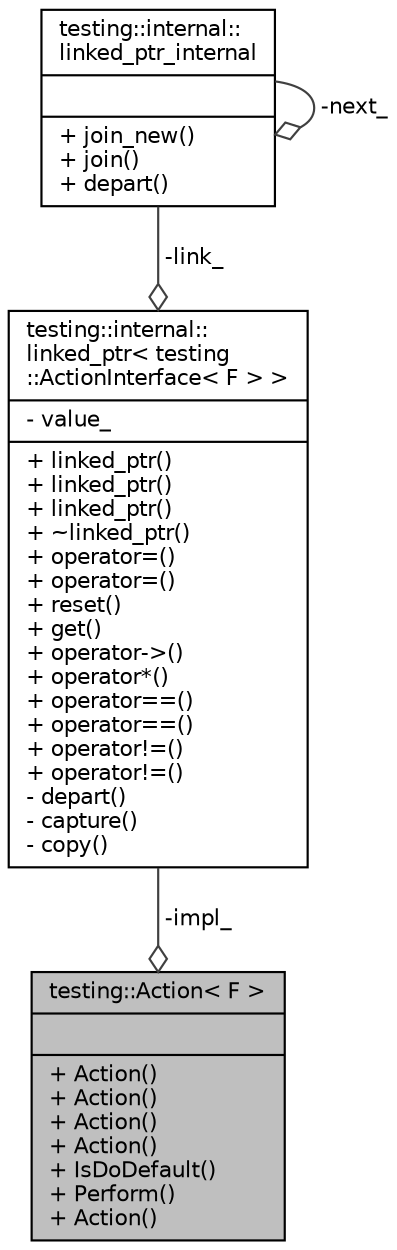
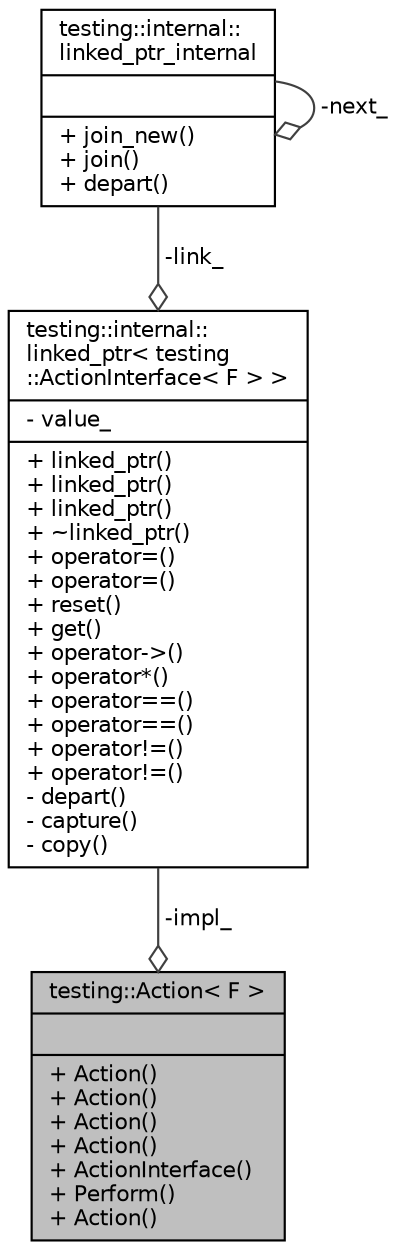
(133, 1171) -> (152, 1171)
